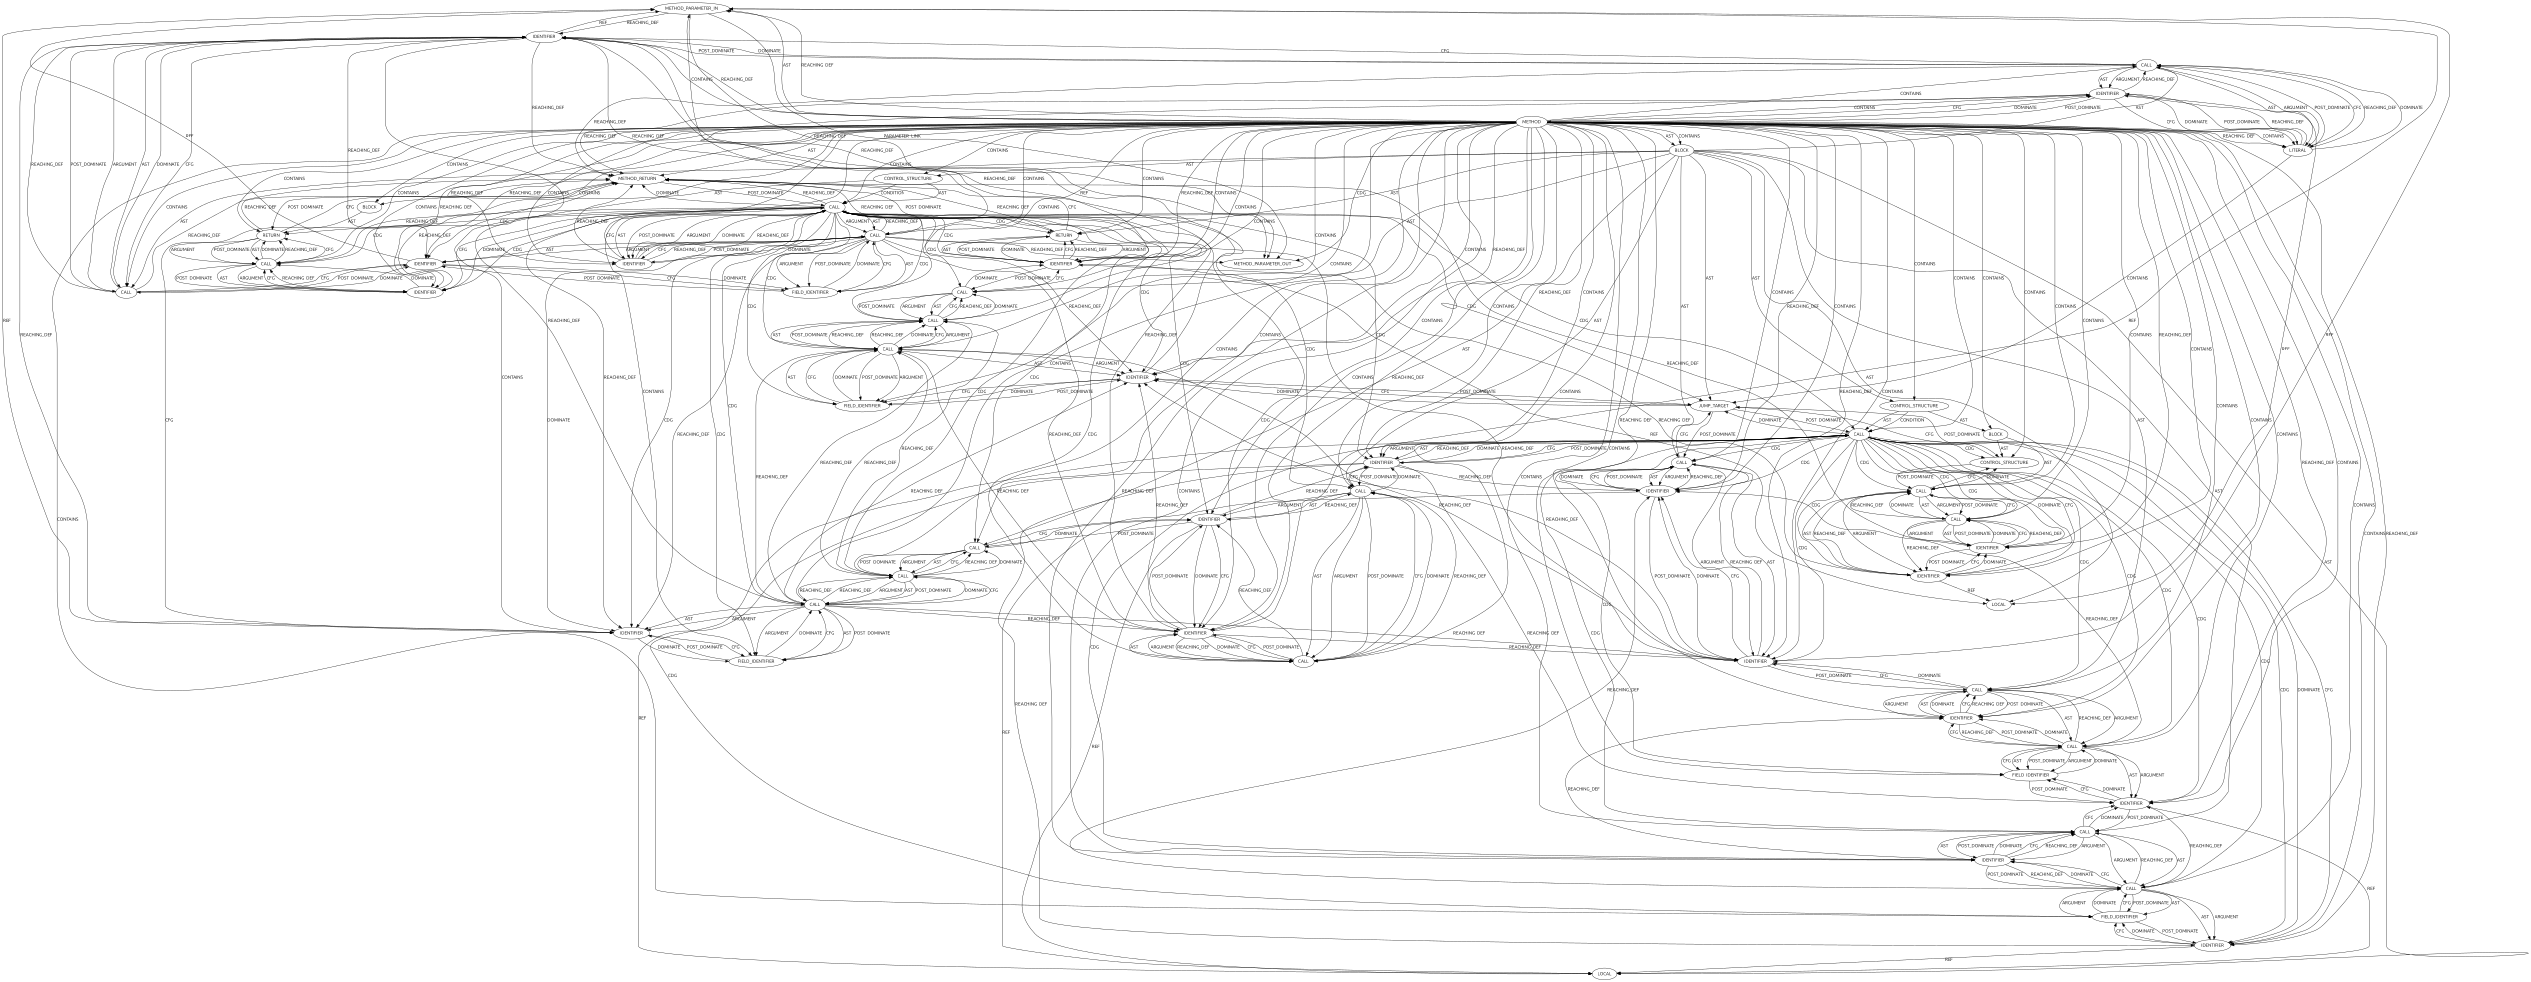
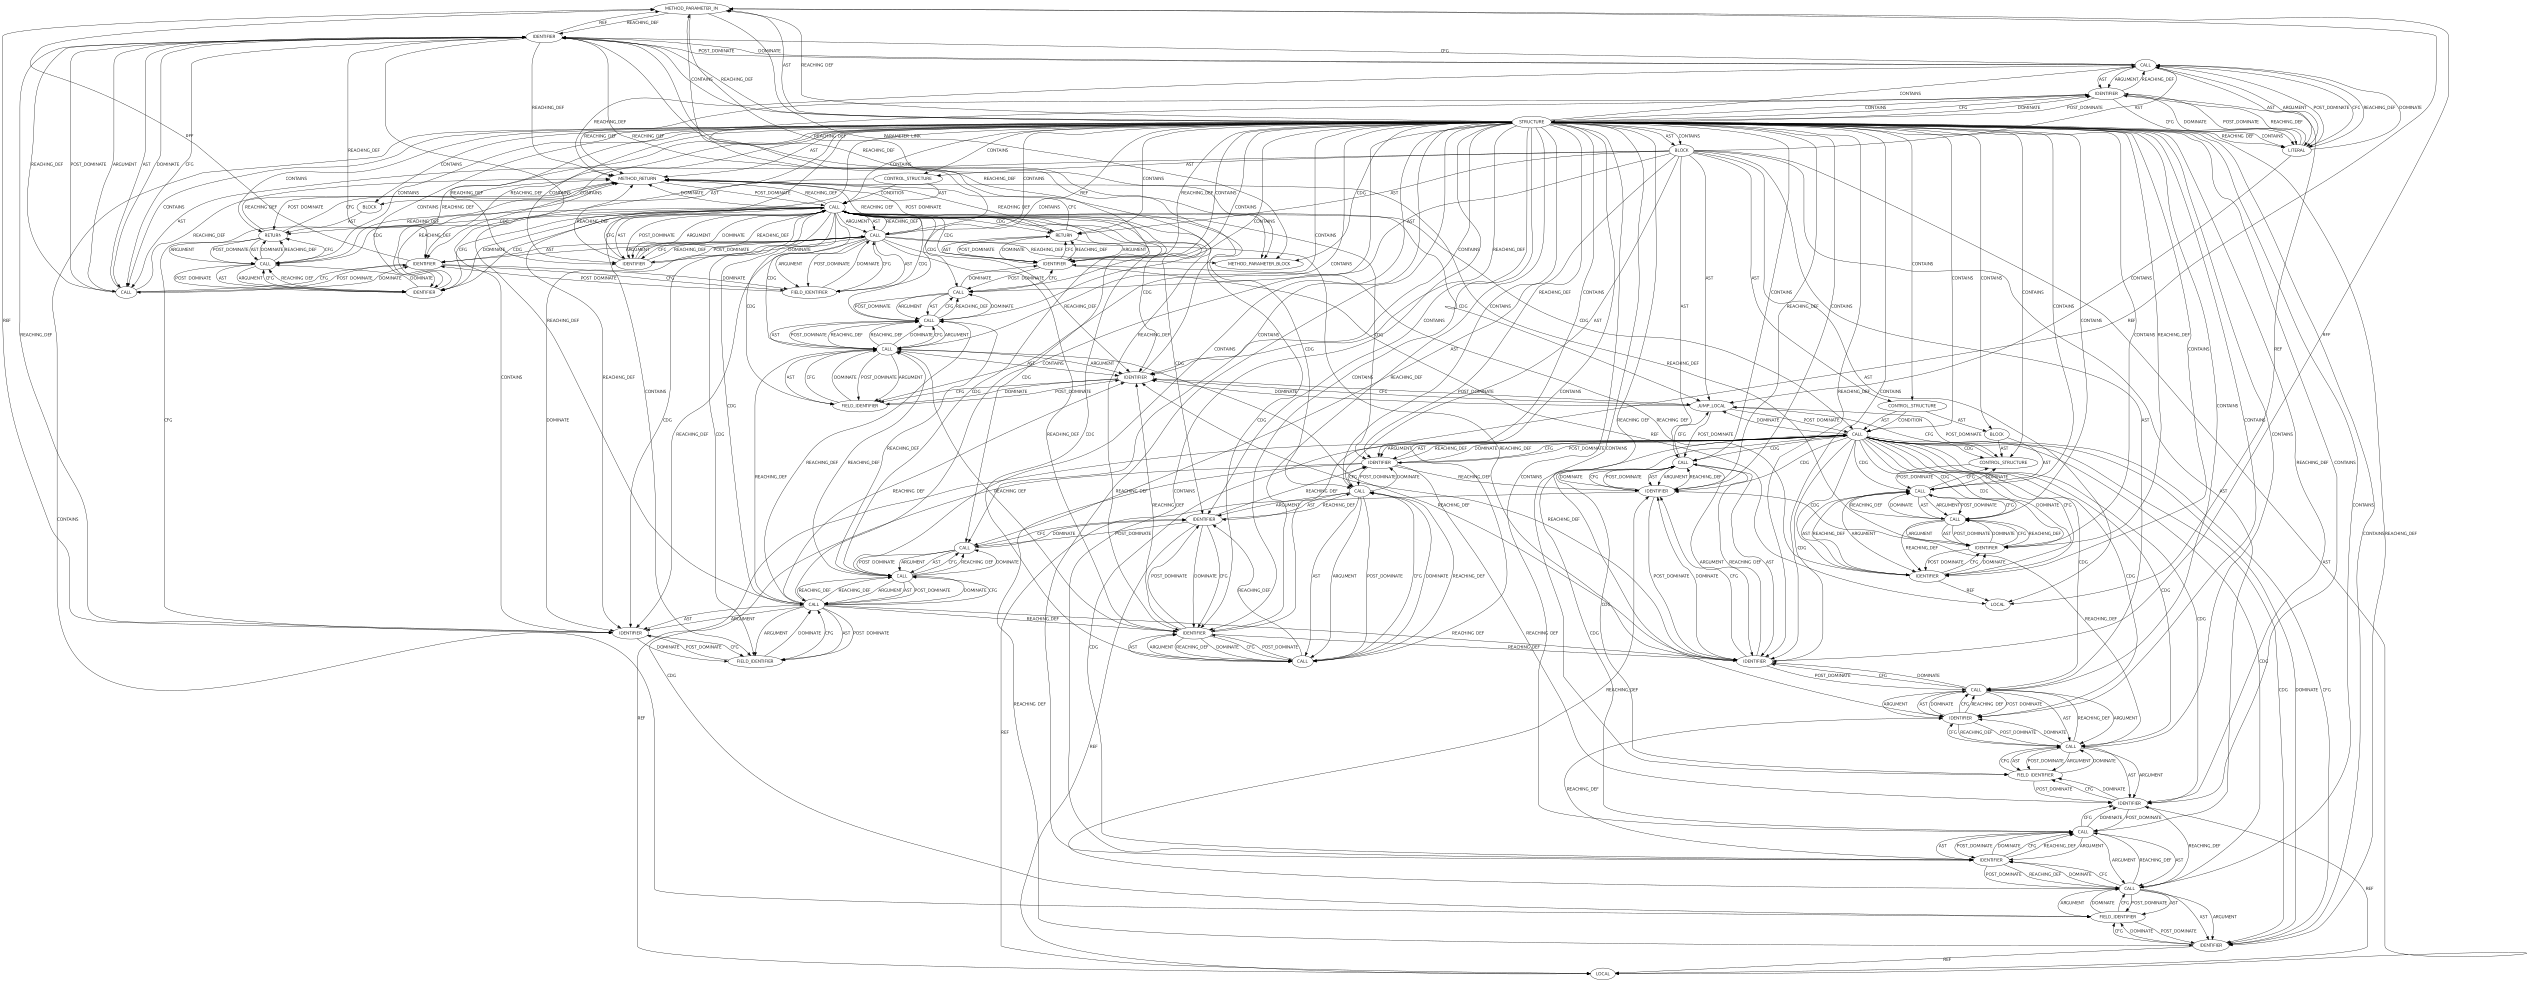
(1532, 122) -> (1532, 122)
(1262, 264) -> (1259, 264)
(1714, 406) -> (1712, 406)
